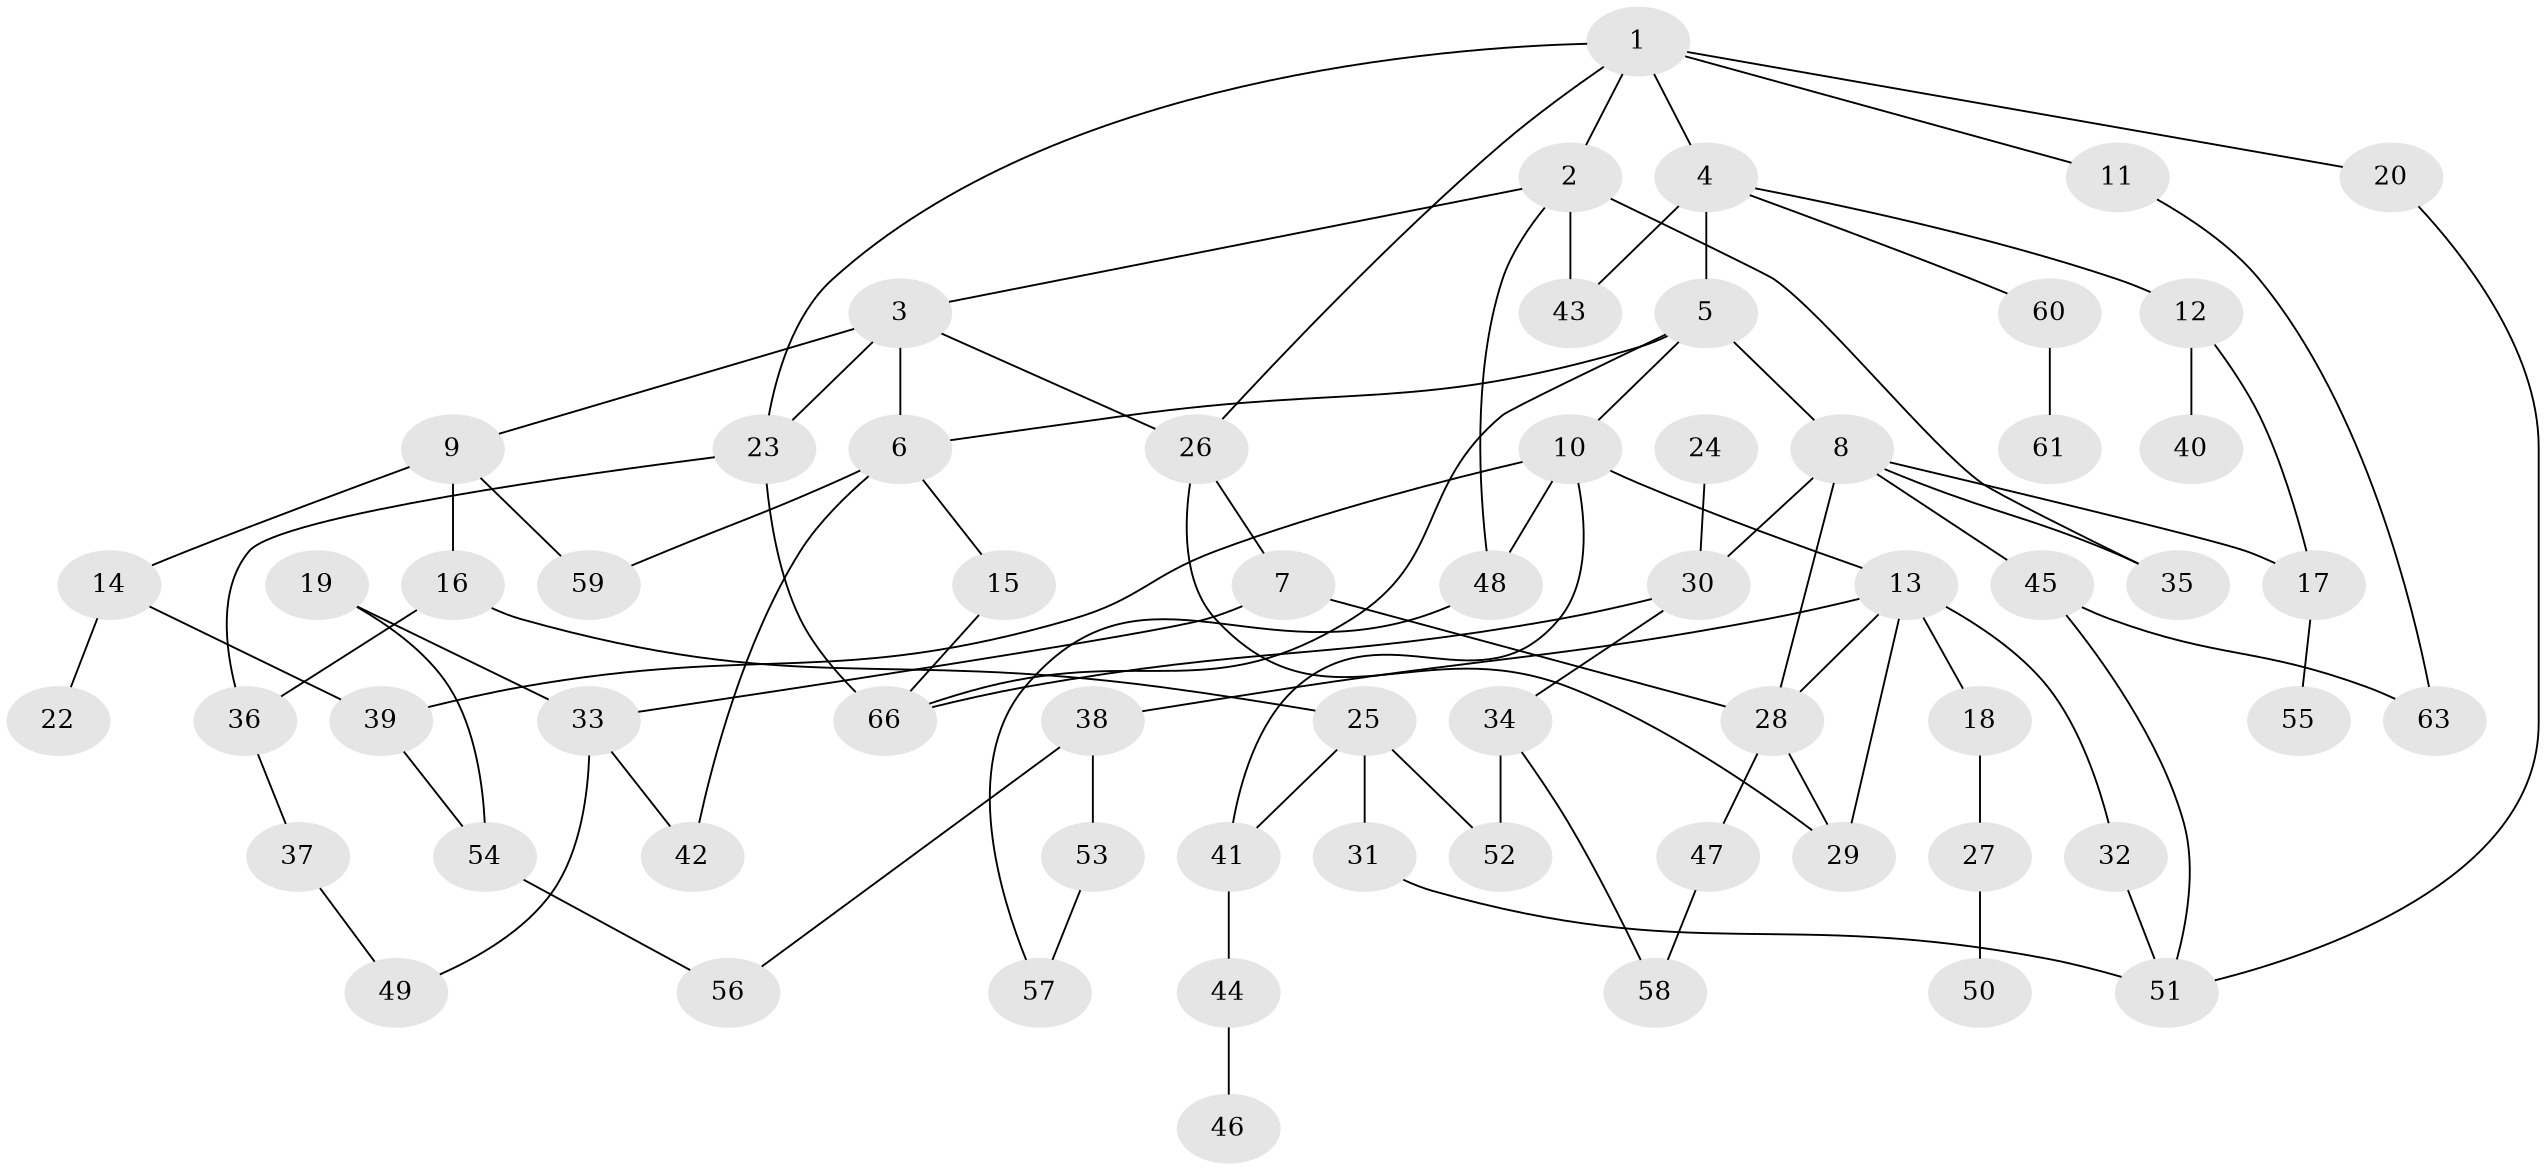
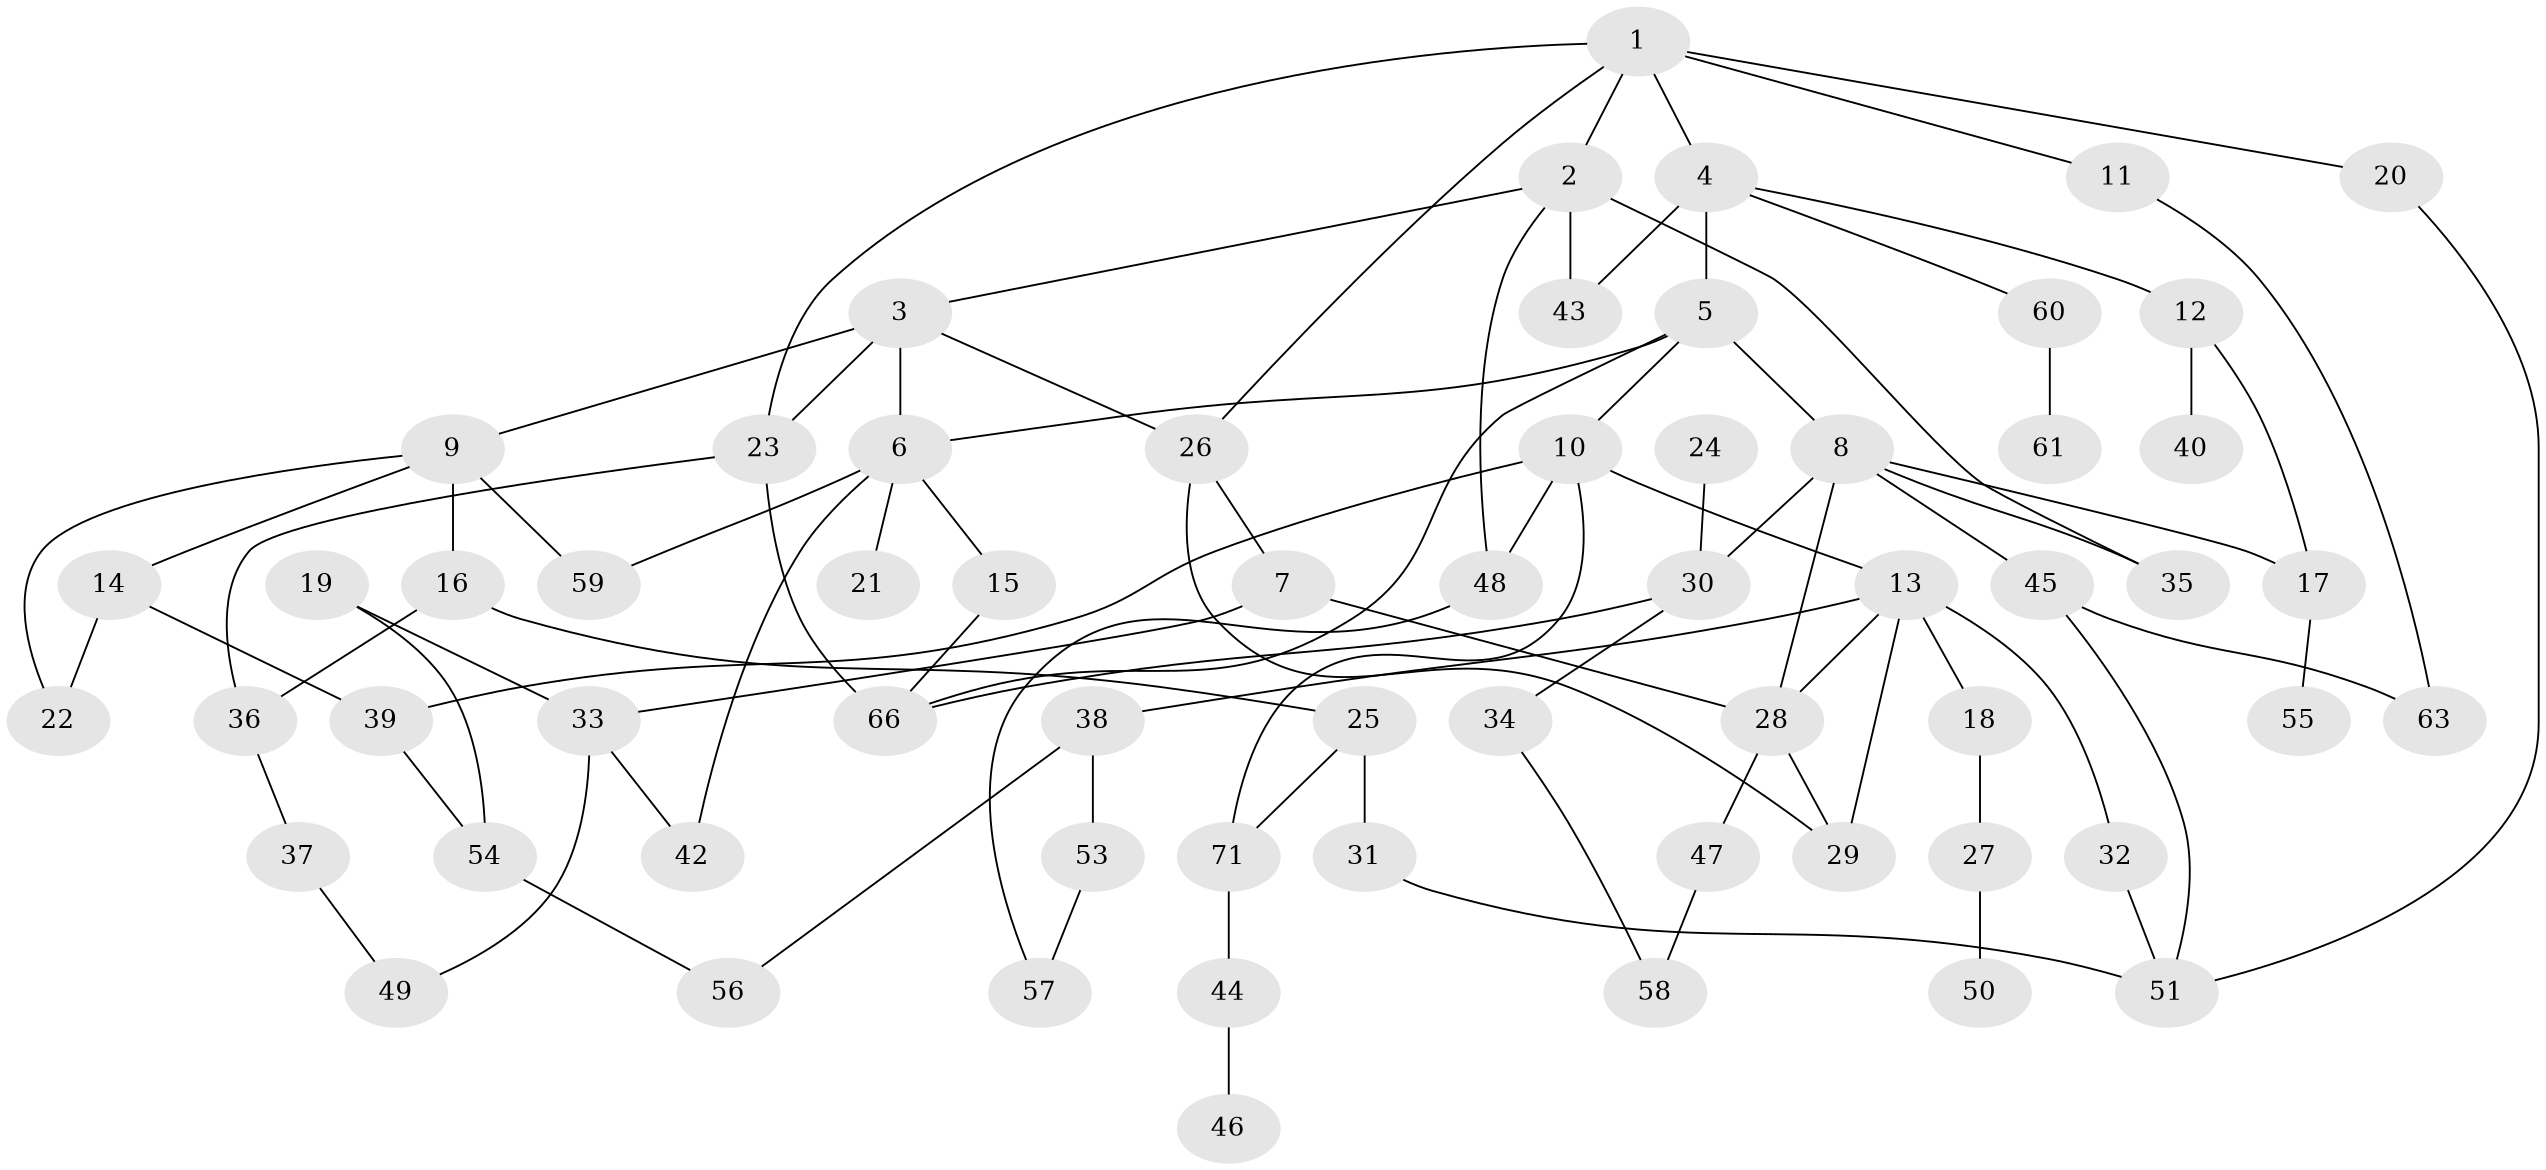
none -> (146, 500)
none -> (868, 585)
(1229, 857) -> (1229, 857)
(1501, 857) -> none
